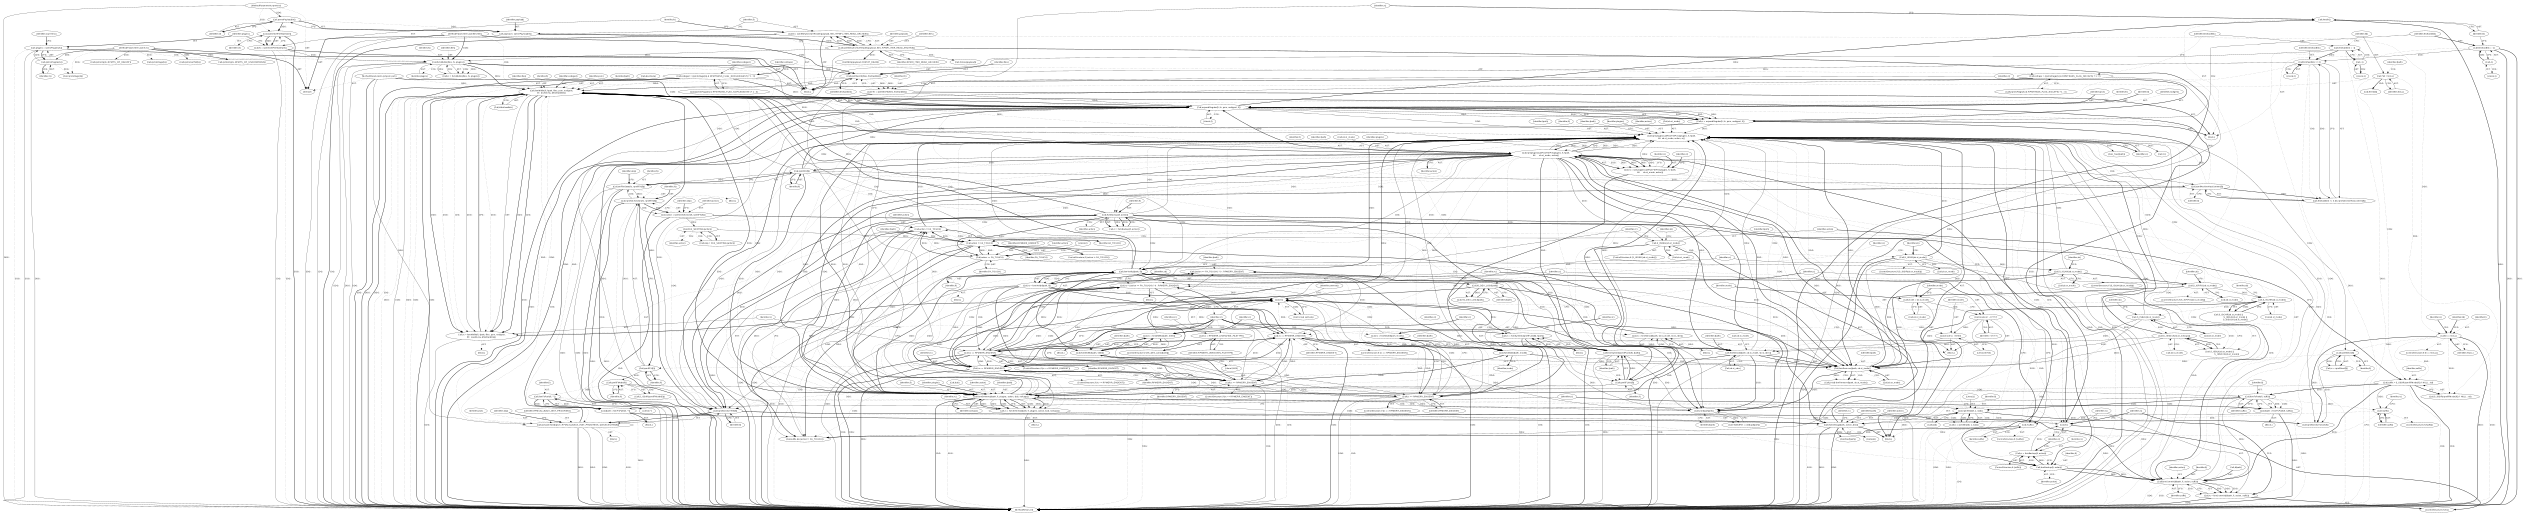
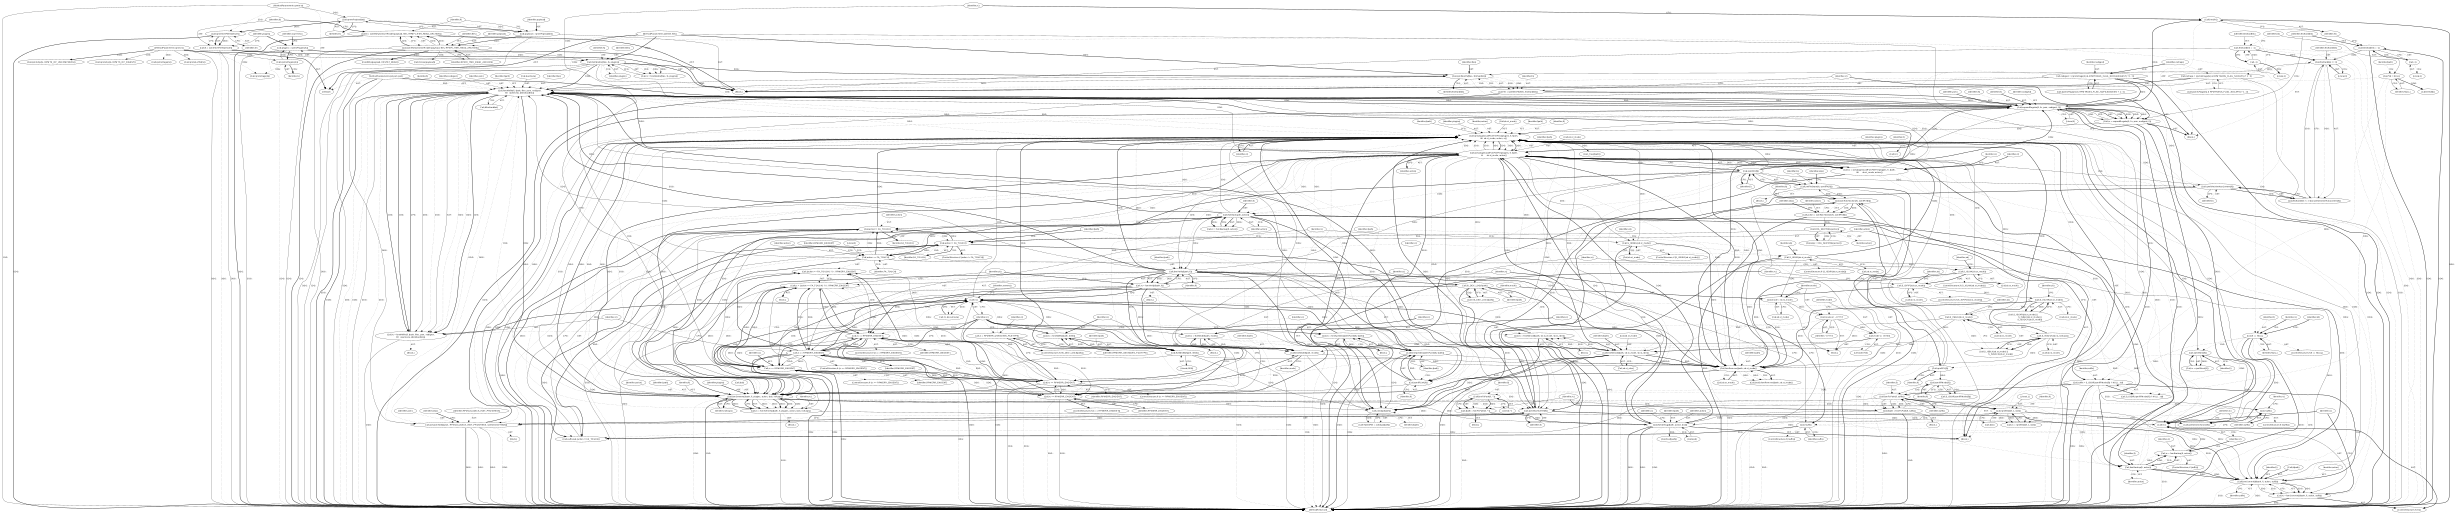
none -> (1439, 441)
